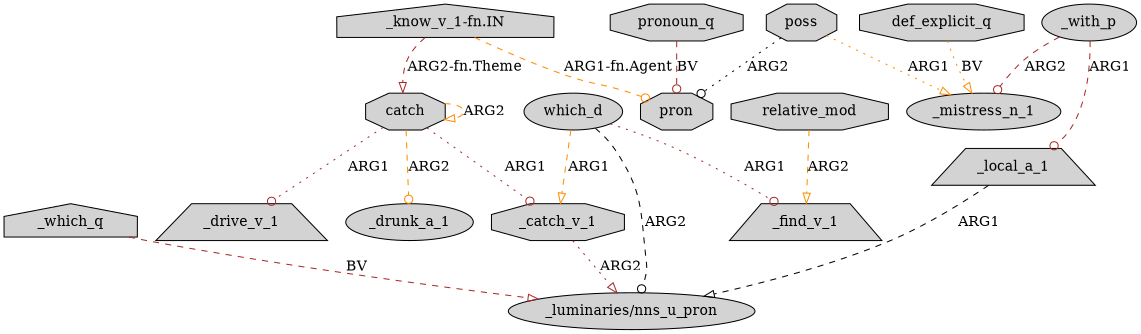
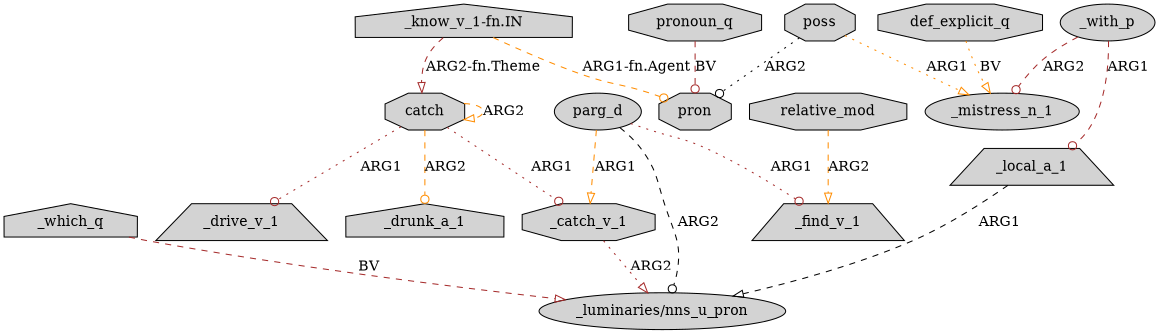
(573, 112) -> (598, 112)
(410, 222) -> (425, 222)
